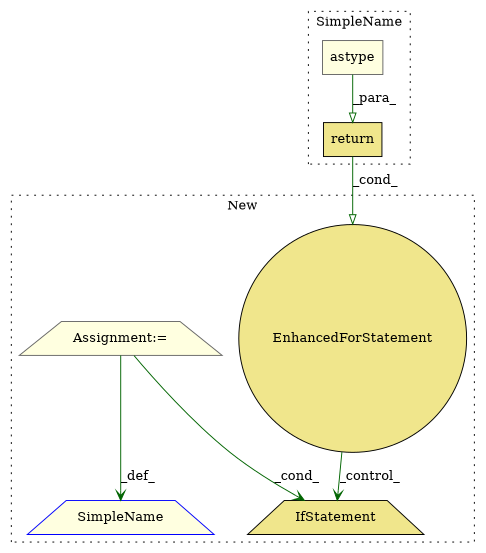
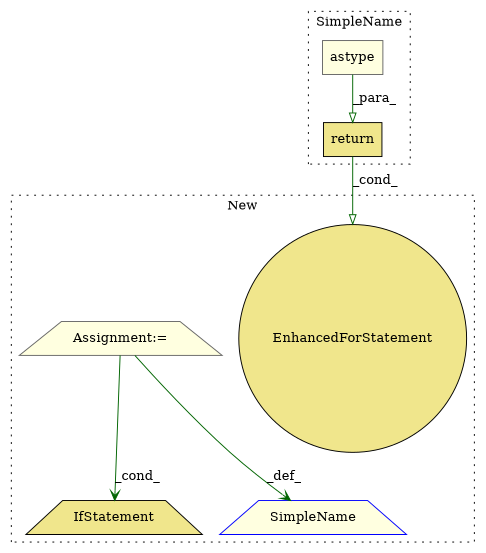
(340, 471) -> none
